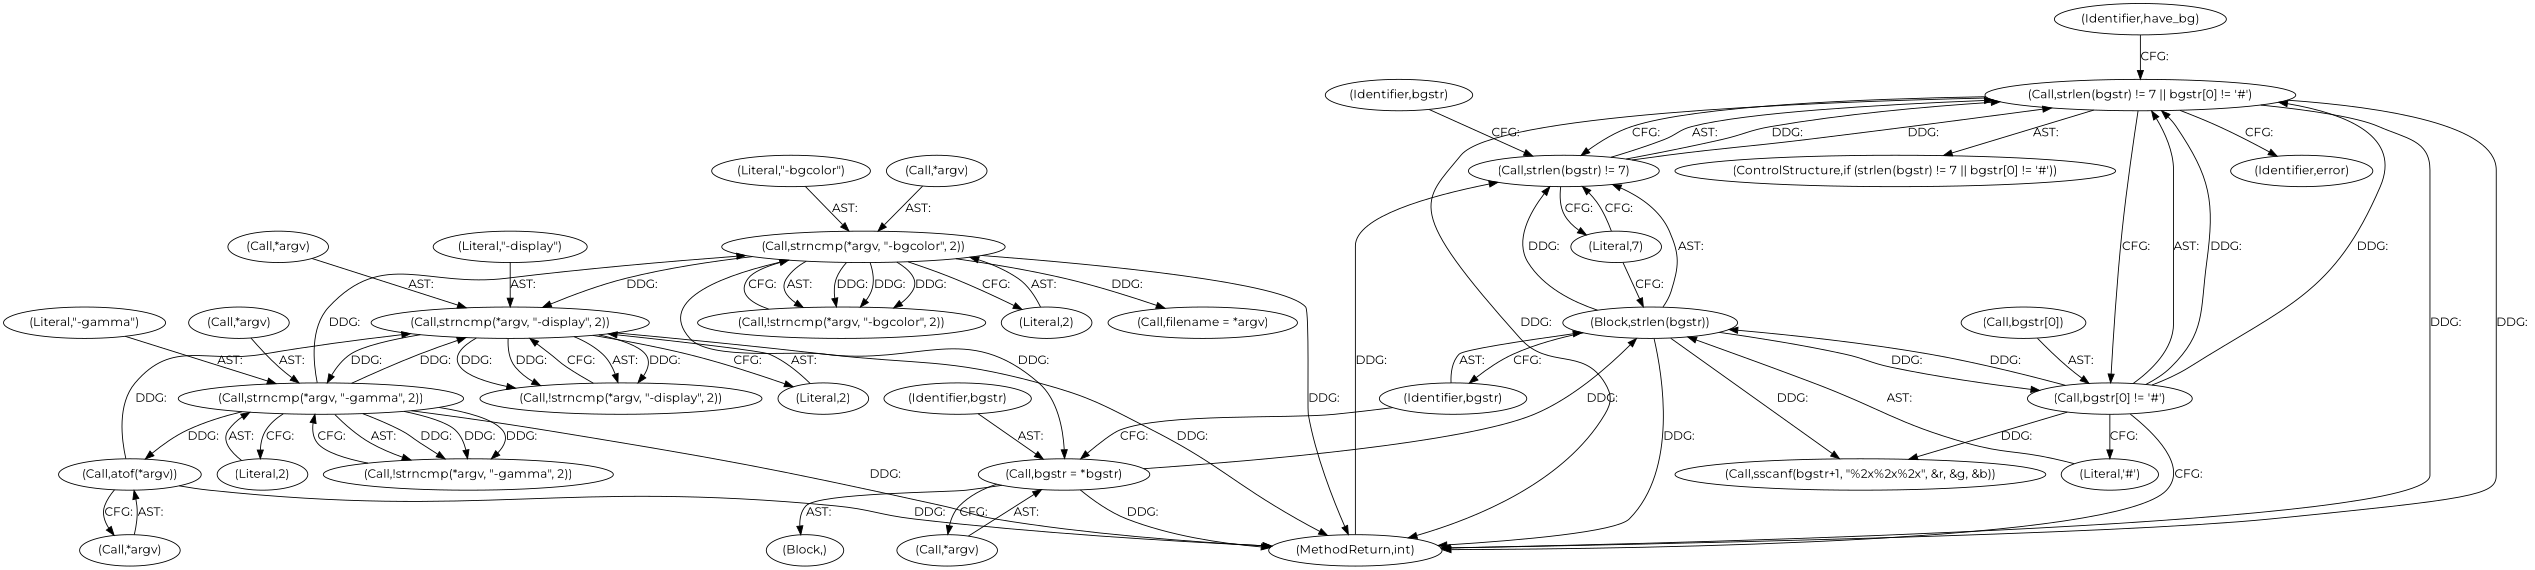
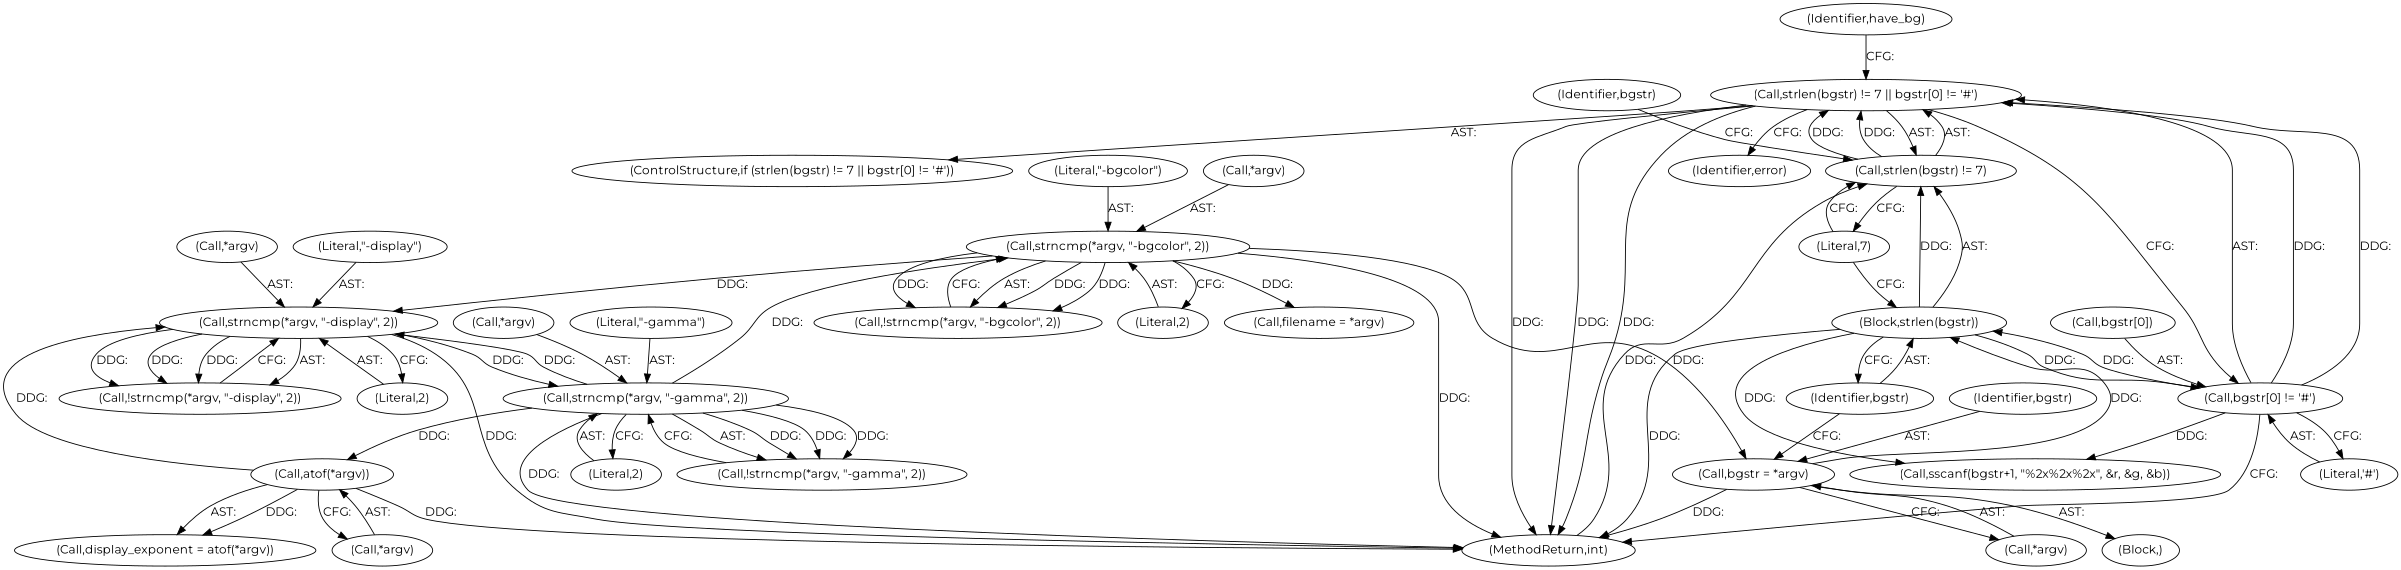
(1648, 133) -> (1924, 133)
(1882, 412) -> (2293, 446)
(1064, 474) -> (1754, 474)
none -> (165, 550)
